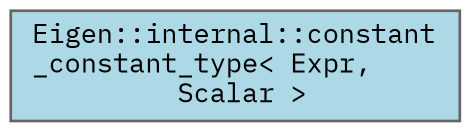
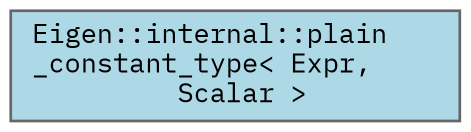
(235, 66) -> (235, 66)
